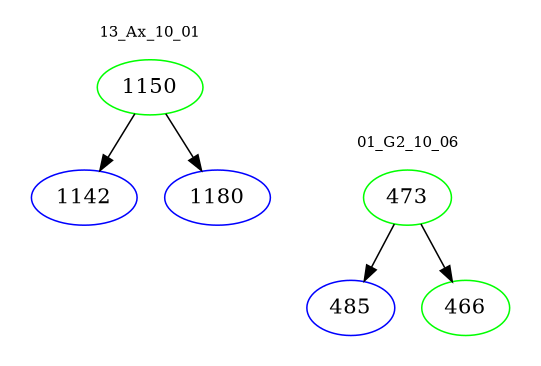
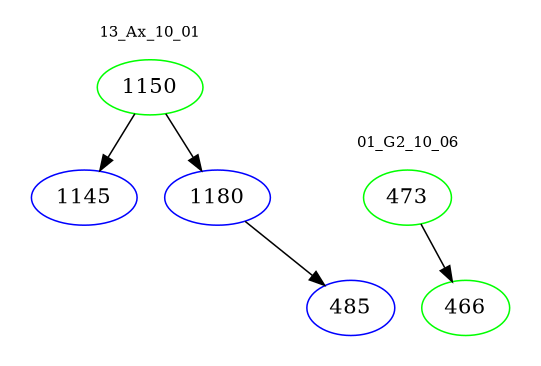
(84, 198) -> (84, 198)
(383, 246) -> (279, 248)
